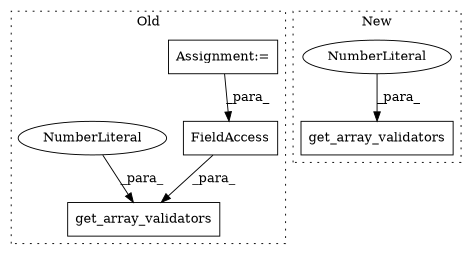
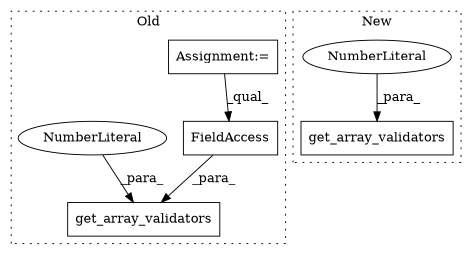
(248, 98) -> (248, 98)
